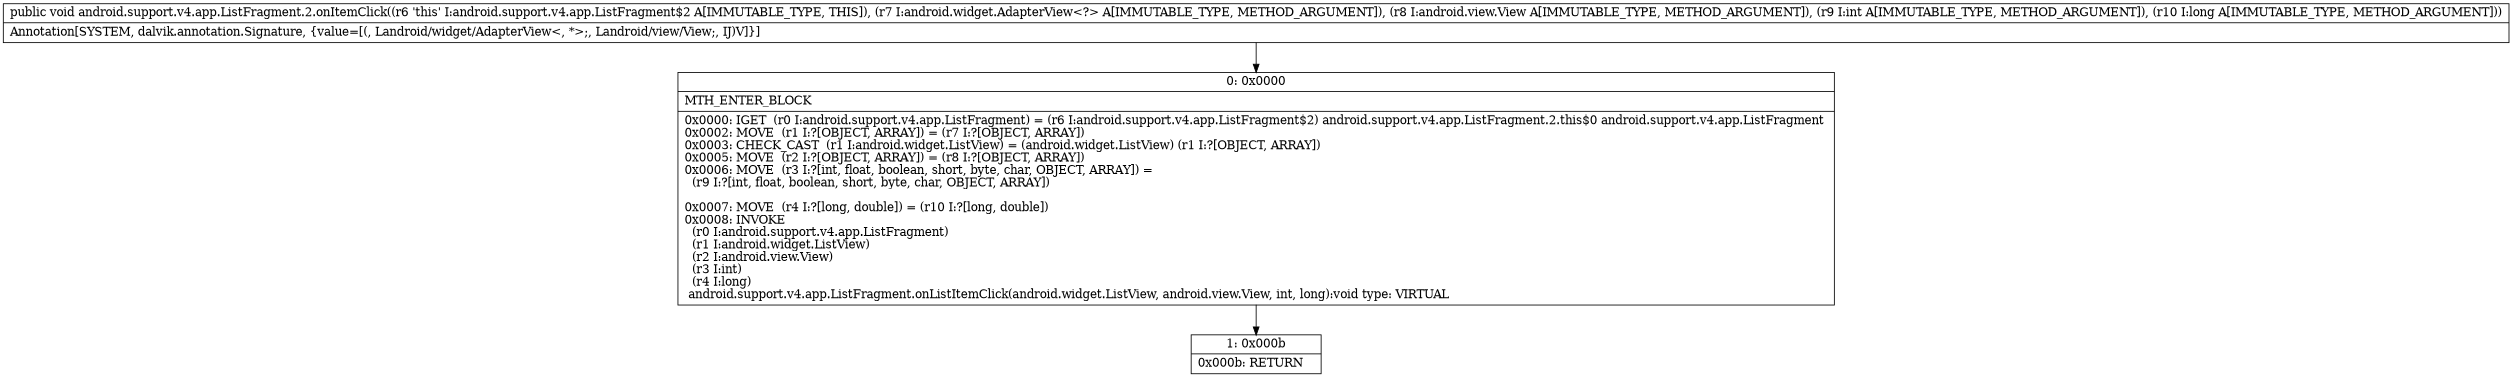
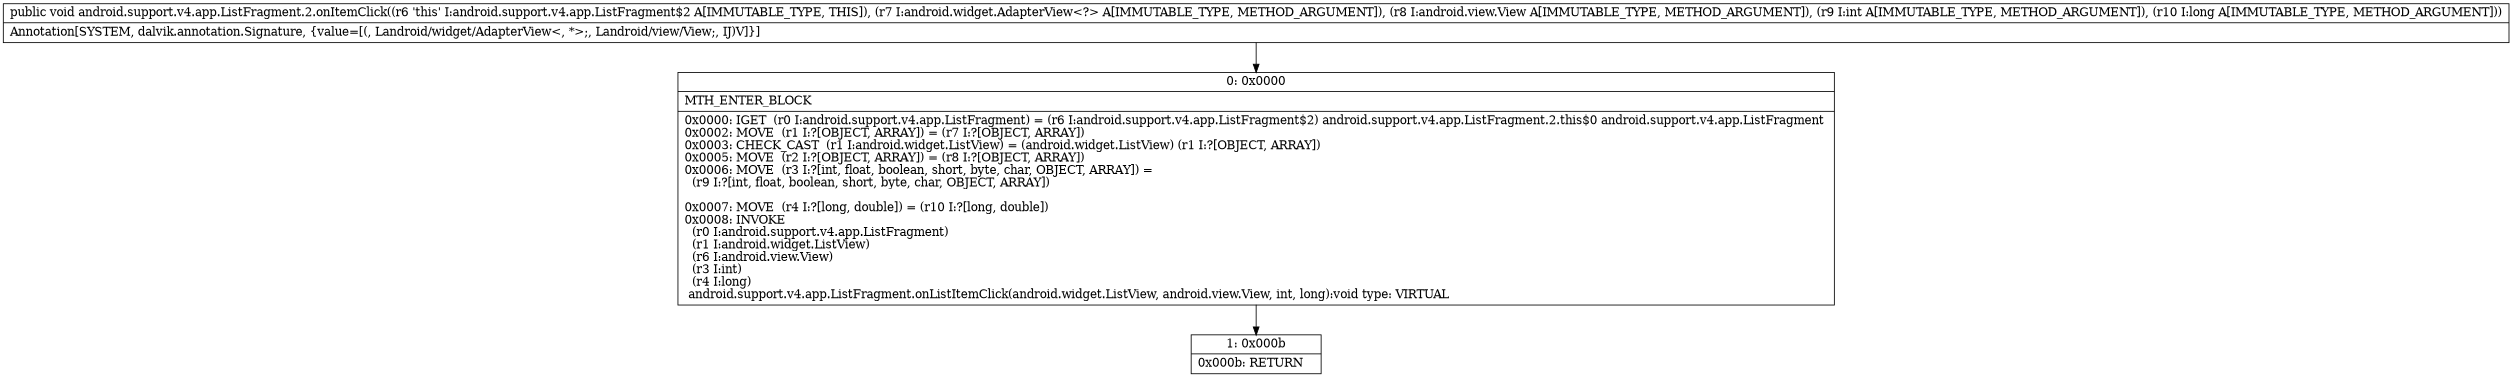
(759, 257) -> (759, 257)
